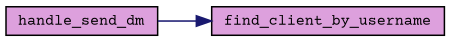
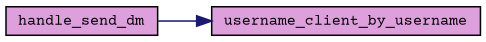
(328, 21) -> (346, 21)
